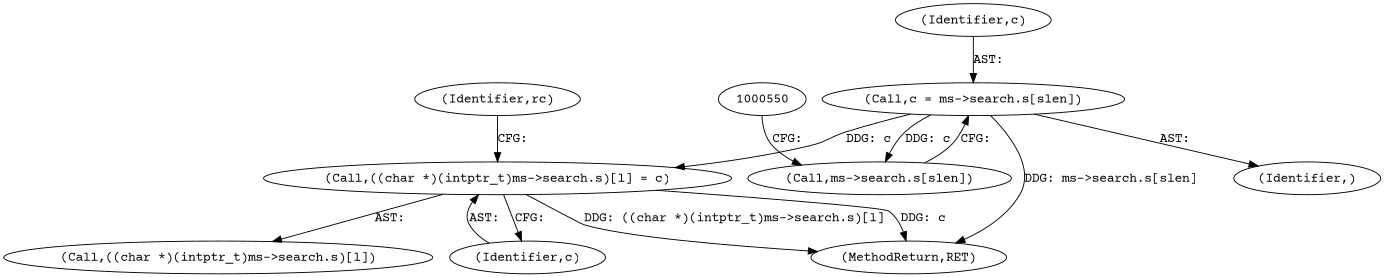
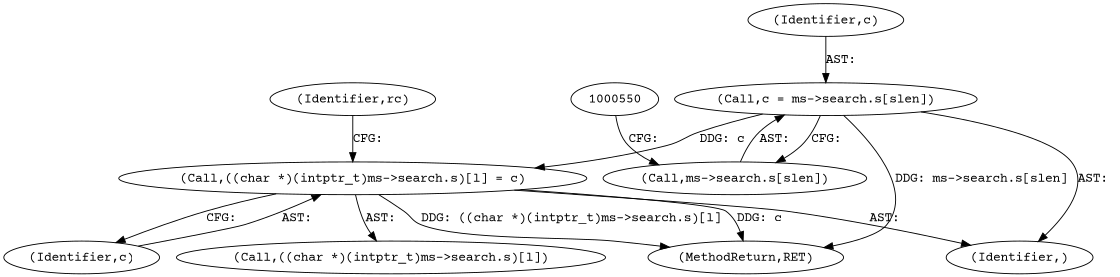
(928, 139) -> (830, 139)
(980, 139) -> (779, 139)
none -> (739, 207)
